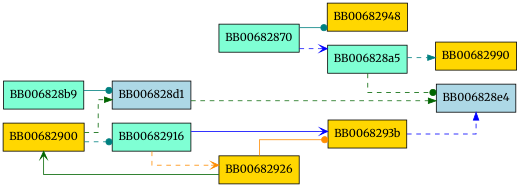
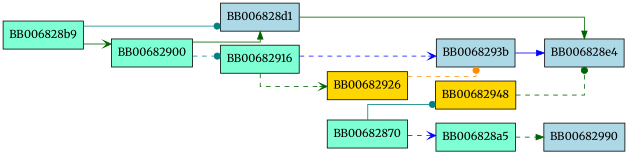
(476, 56) -> (584, 137)
(417, 58) -> (526, 137)
(389, 92) -> (561, 95)
(310, 101) -> (449, 17)
(98, 120) -> (228, 42)
(256, 131) -> (364, 56)
(367, 134) -> (476, 53)
(448, 134) -> (526, 53)
(44, 137) -> (152, 53)
(283, 140) -> (443, 76)
(175, 165) -> (283, 86)
(123, 175) -> (93, 44)
